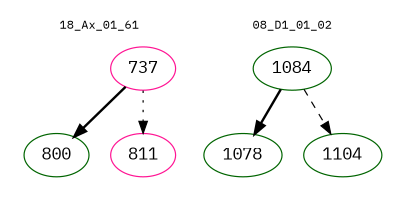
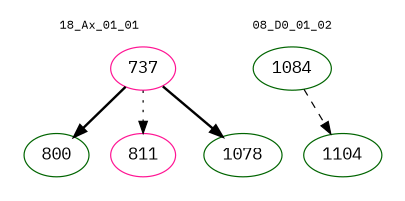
(100, 26) -> (100, 26)
(293, 26) -> (293, 26)
(271, 106) -> (178, 99)
